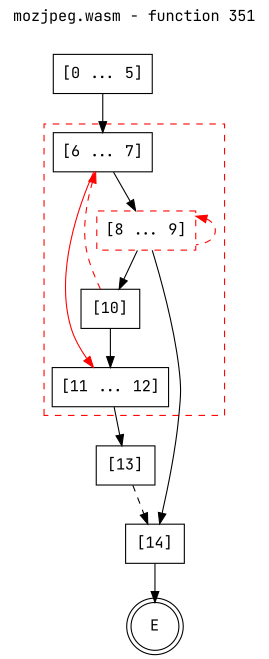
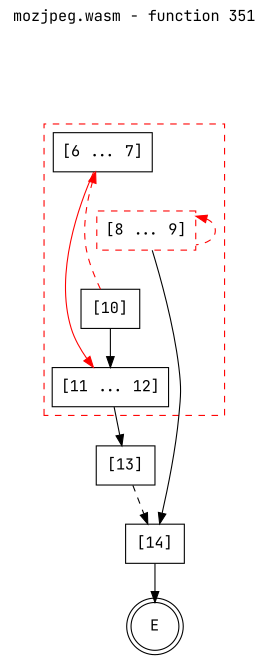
(103, 74) -> none
(122, 187) -> none
(131, 265) -> none
